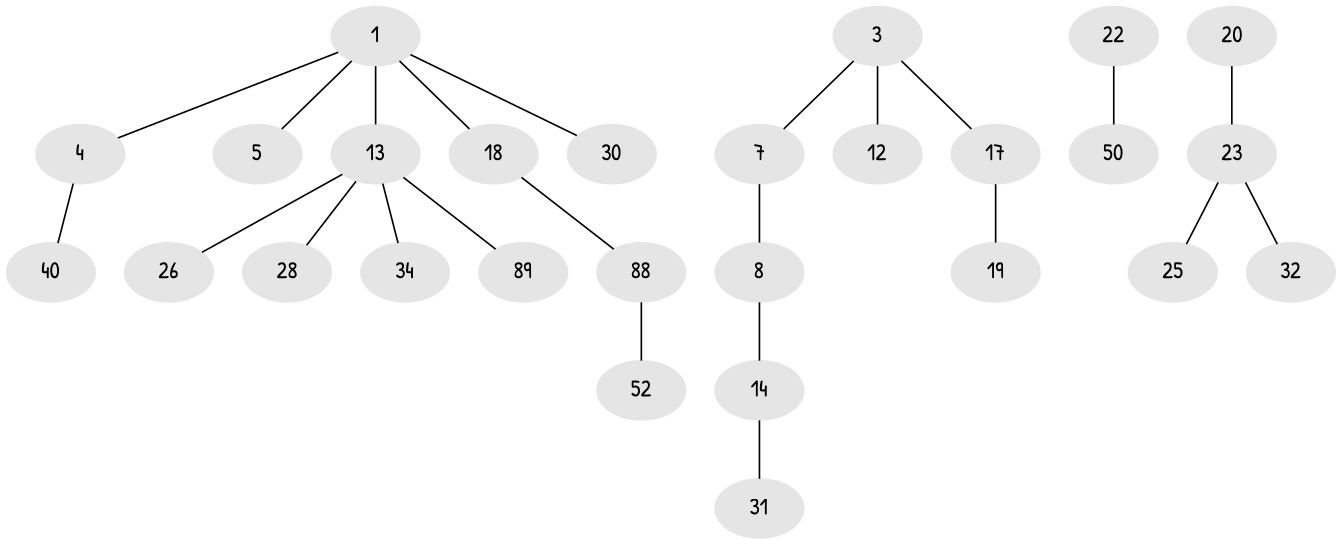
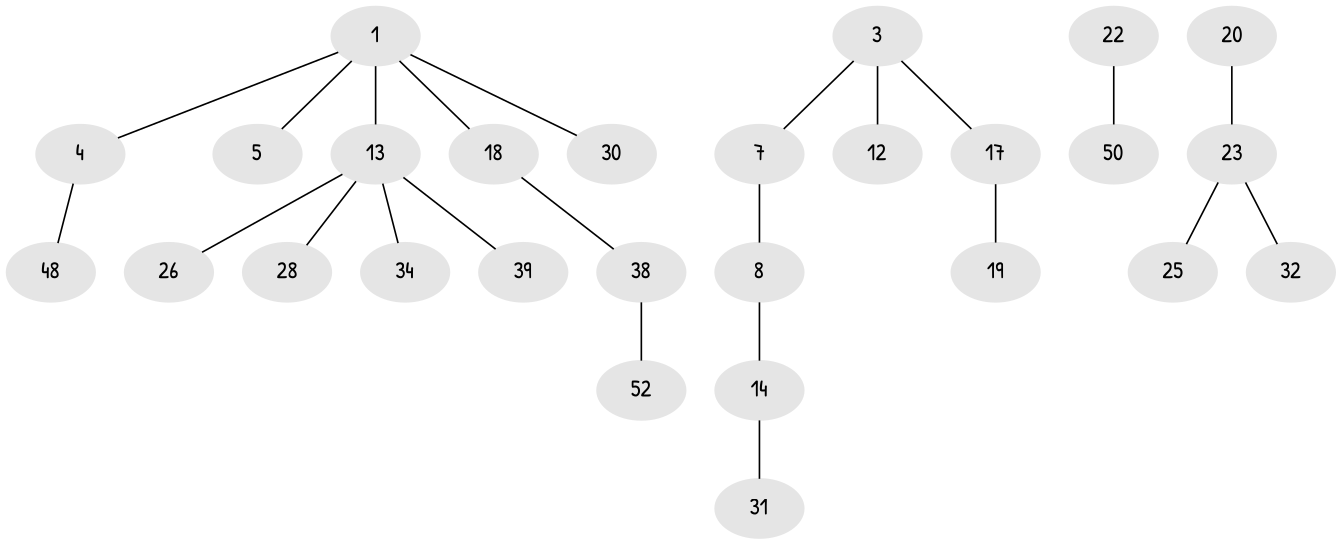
(51, 272) -> (51, 272)
(523, 272) -> (523, 272)
(641, 272) -> (641, 272)
